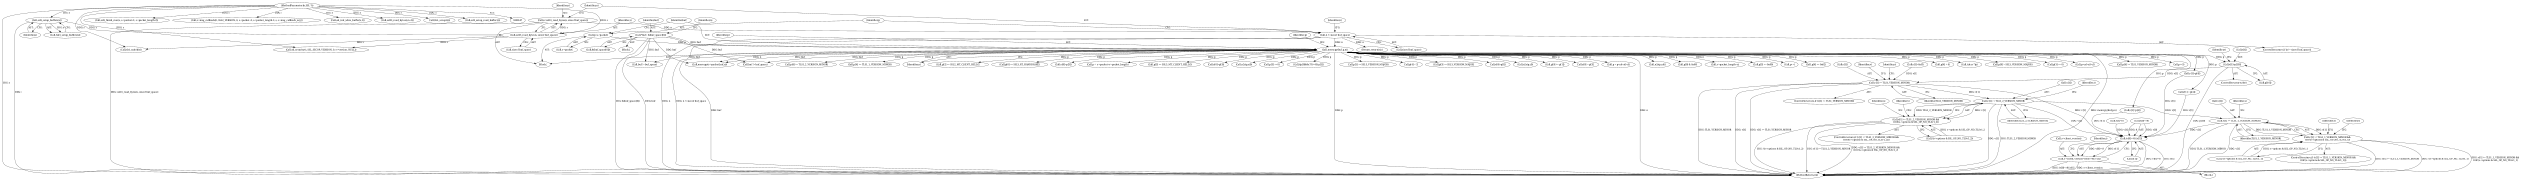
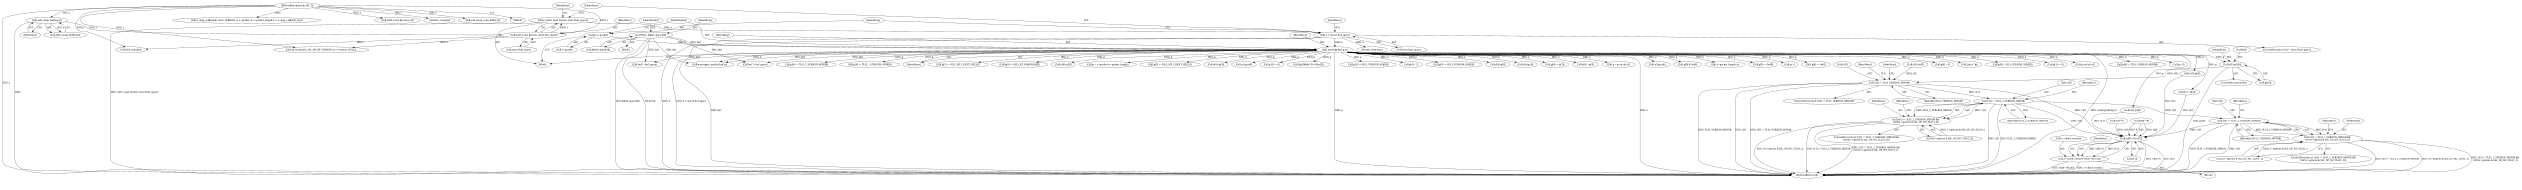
(127, 20) -> none
(348, 20) -> none
